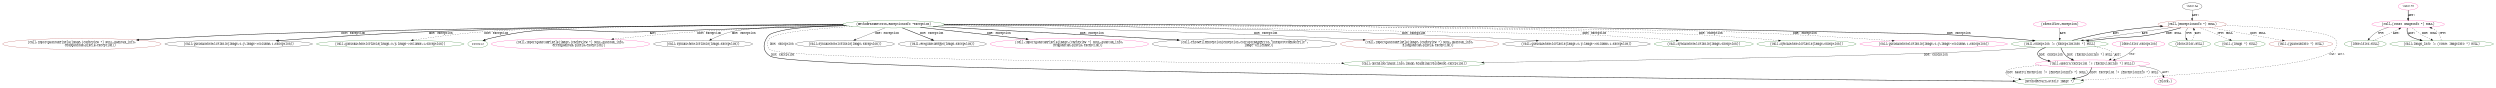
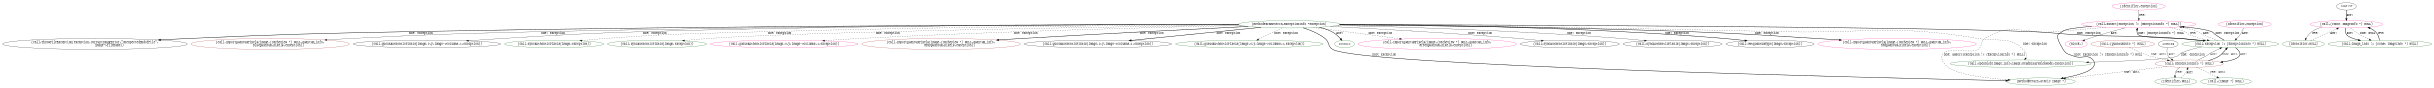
(2408, 6) -> (2346, 6)
(2438, 33) -> (2376, 33)
none -> (2188, 34)
(2246, 34) -> (2148, 55)
